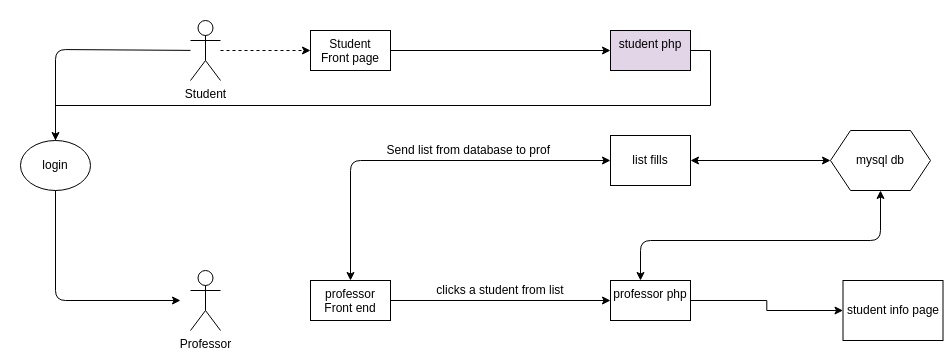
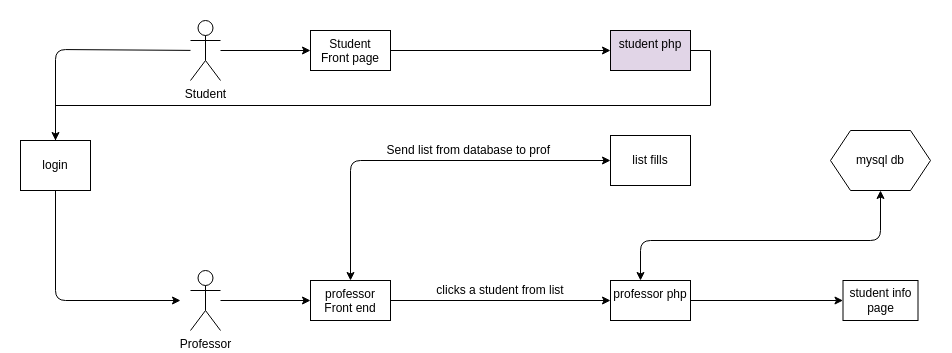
(263, 51) -> (263, 51)
(760, 161) -> none
(56, 166) -> (56, 166)
none -> (262, 301)
(893, 311) -> (881, 301)
